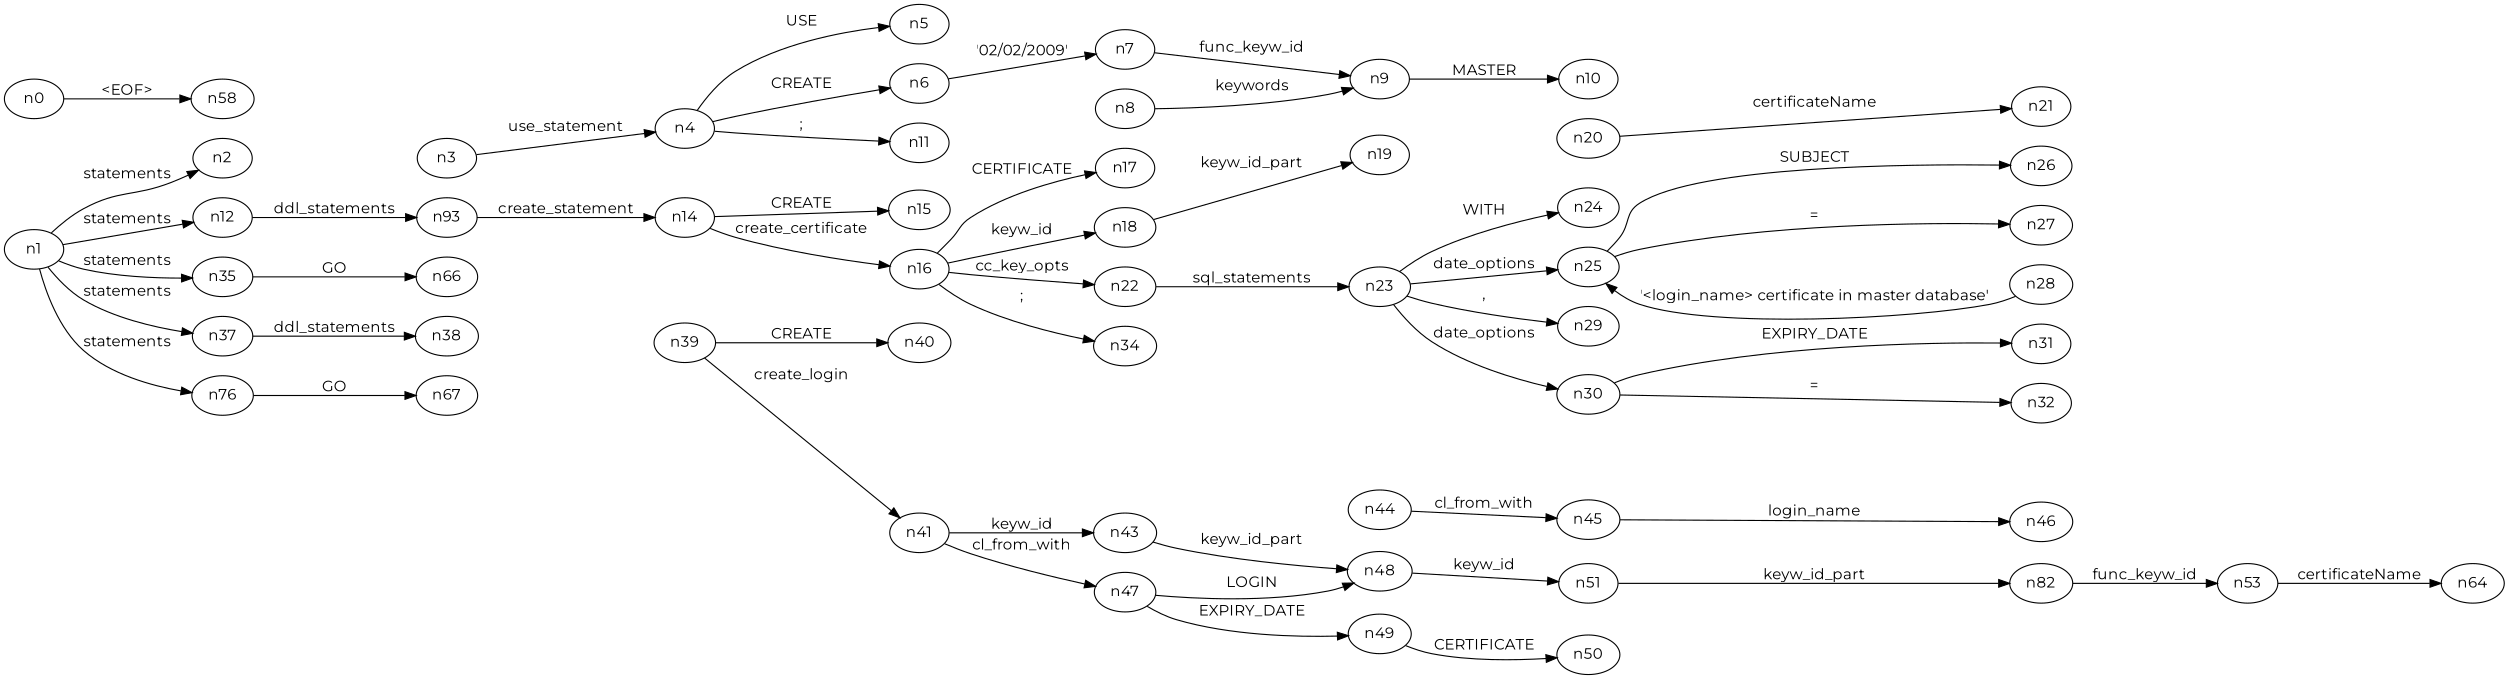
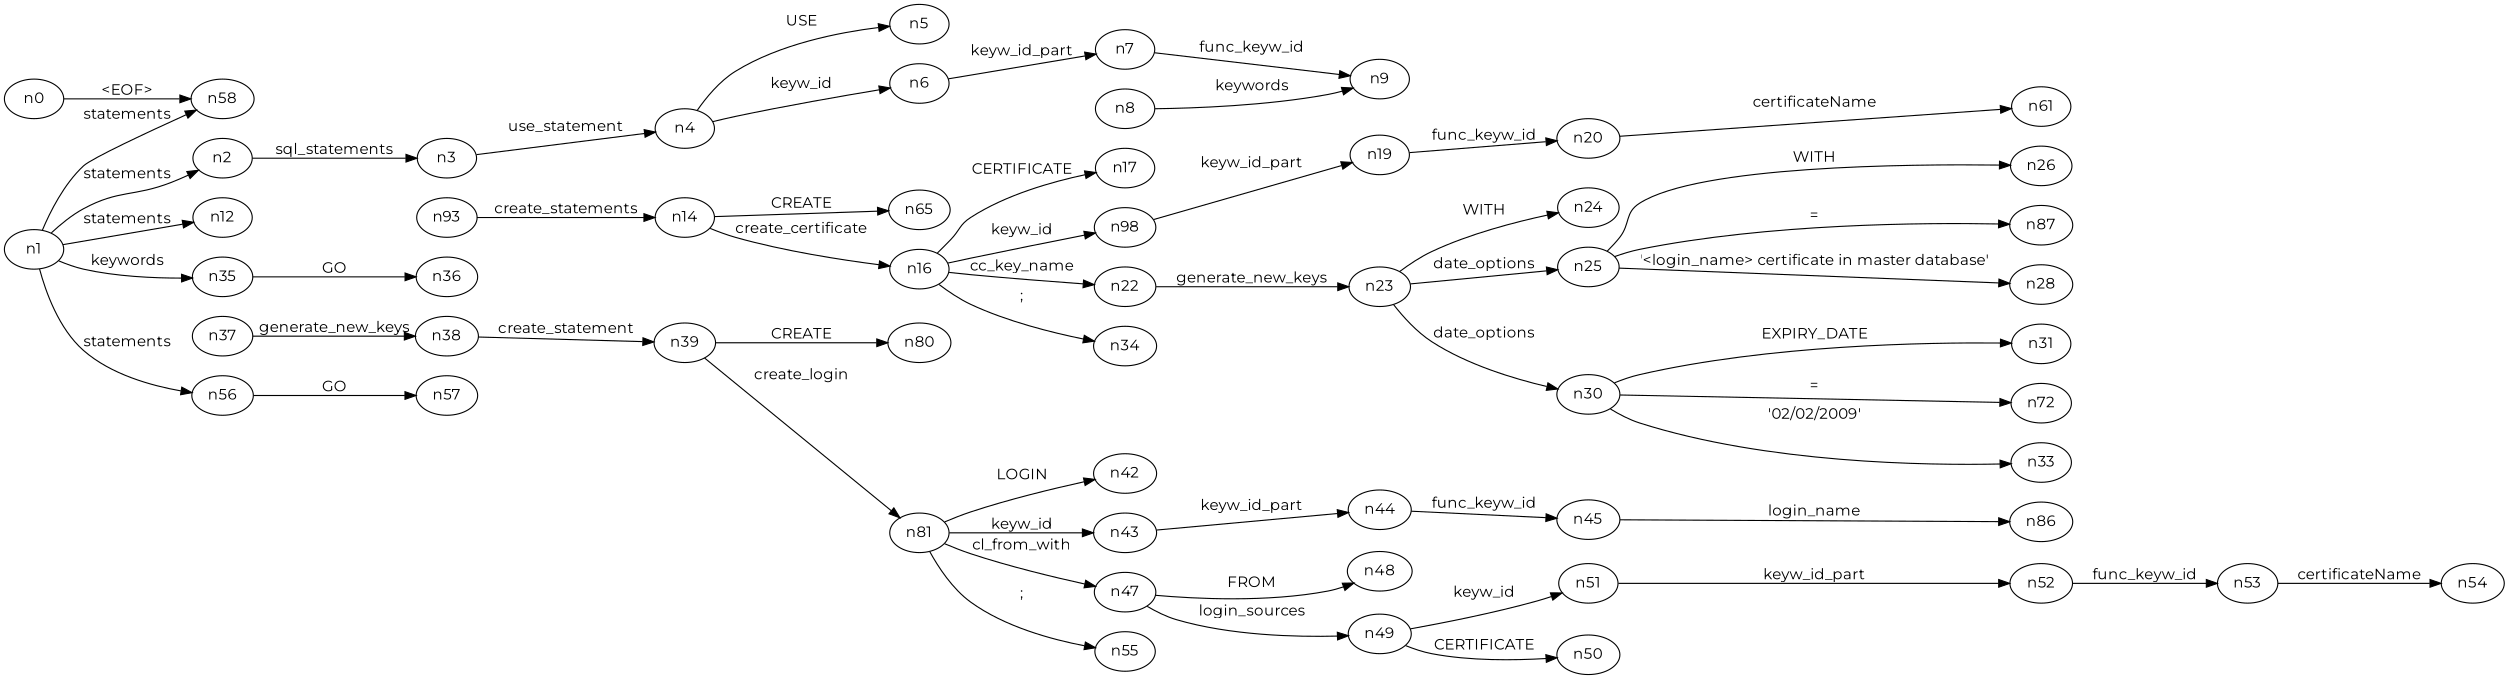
(1022, 51) -> (1022, 51)
(1588, 79) -> none
(802, 84) -> (802, 84)
(2041, 107) -> (2041, 107)
(919, 143) -> none
none -> (1478, 147)
none -> (329, 158)
(1815, 158) -> (1815, 158)
(566, 209) -> (566, 209)
(919, 210) -> (919, 210)
(329, 218) -> none
(2041, 225) -> (2041, 225)
(1125, 227) -> (1125, 227)
(127, 261) -> (127, 261)
(1022, 266) -> (1022, 266)
(447, 277) -> (447, 277)
(1252, 278) -> (1252, 278)
(108, 312) -> (100, 156)
(1814, 319) -> (1809, 276)
(1588, 326) -> none
(335, 328) -> (335, 328)
none -> (560, 339)
(919, 343) -> (919, 343)
(223, 395) -> (223, 395)
(447, 395) -> (447, 395)
(2041, 403) -> (2041, 403)
none -> (2041, 463)
none -> (1125, 474)
(1484, 504) -> (1484, 504)
(2041, 522) -> (2041, 522)
(919, 533) -> (919, 533)
(1244, 559) -> (1247, 522)
(1480, 577) -> (1481, 615)
(1252, 583) -> (1252, 583)
(2041, 583) -> (2041, 583)
(2473, 583) -> (2473, 583)
(1252, 611) -> (1252, 611)
none -> (1125, 651)
